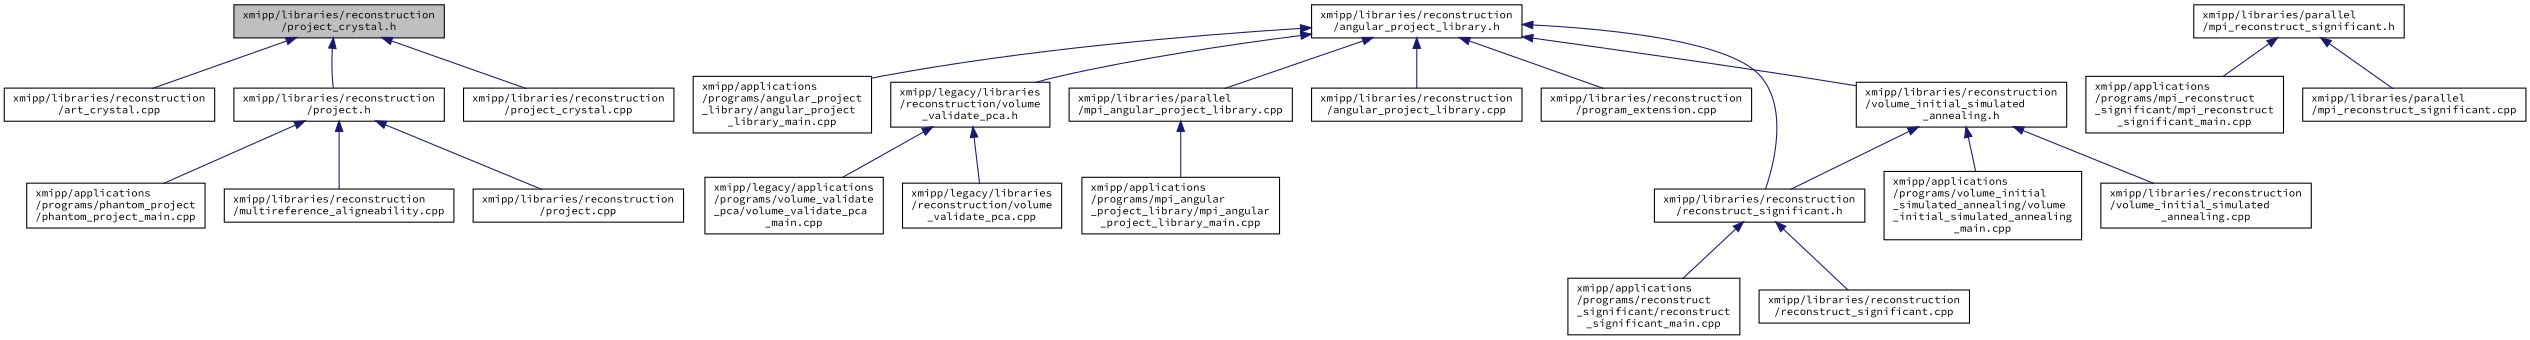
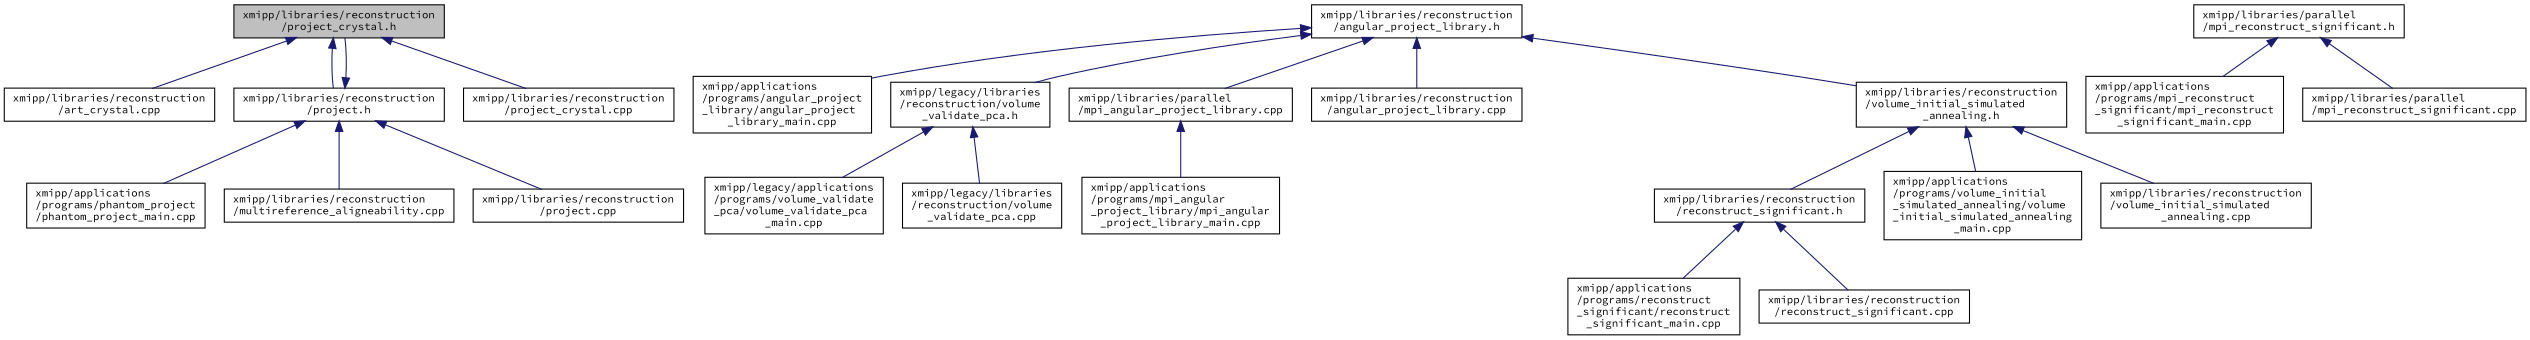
(1708, 49) -> none
none -> (346, 58)
(1646, 105) -> none
